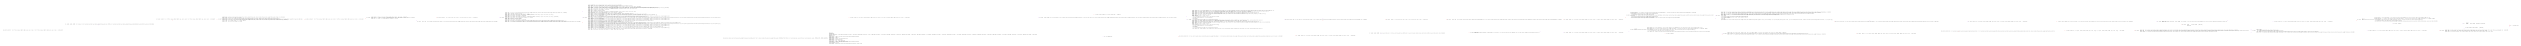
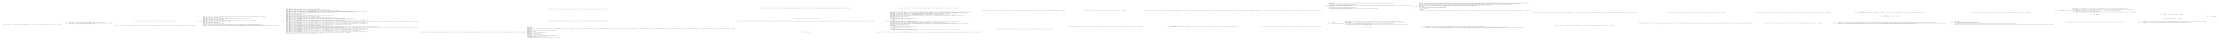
(260, 19) -> none
